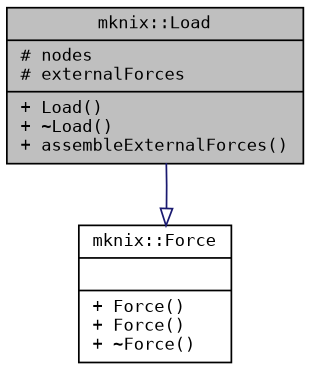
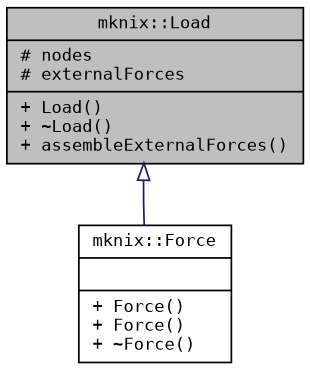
(167, 186) -> (144, 203)
